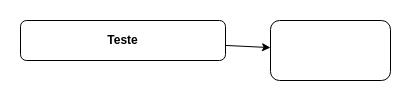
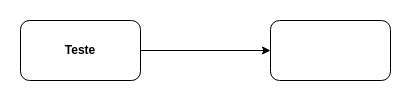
(123, 41) -> (81, 51)
